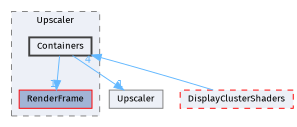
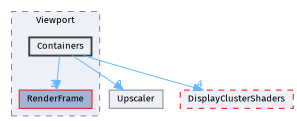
(56, 21) -> (56, 21)
(157, 73) -> (139, 72)
